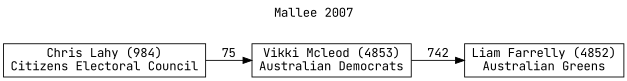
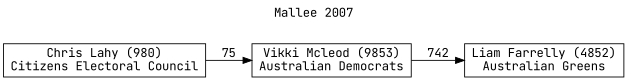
(105, 60) -> (105, 60)
(332, 60) -> (332, 60)
